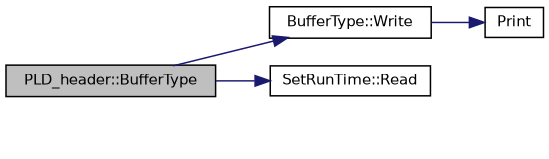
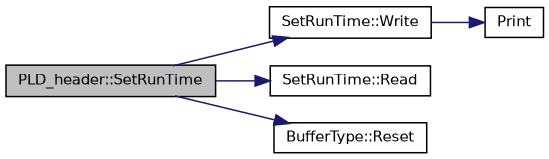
(350, 22) -> (350, 22)
(111, 81) -> (111, 81)
none -> (350, 138)
